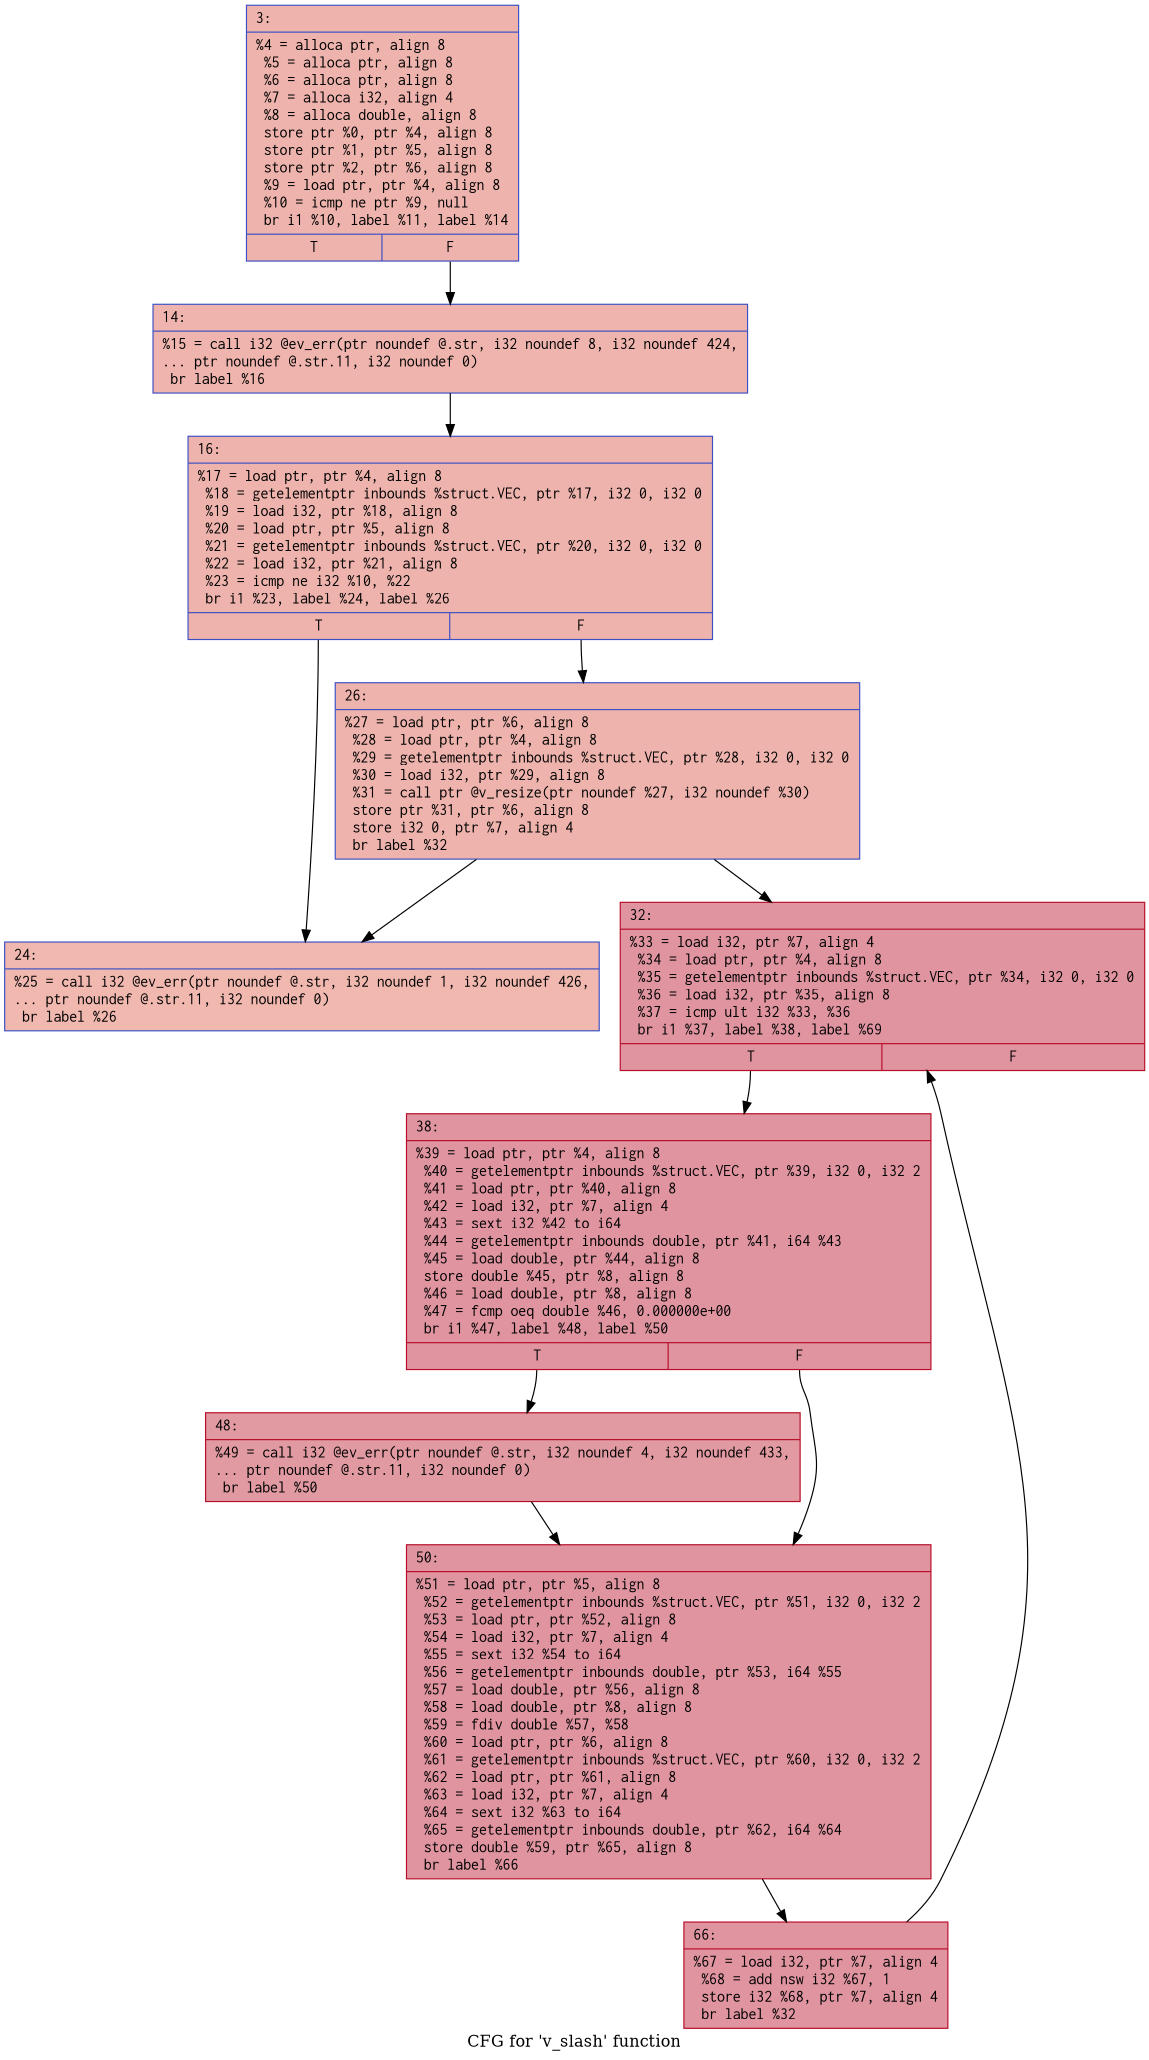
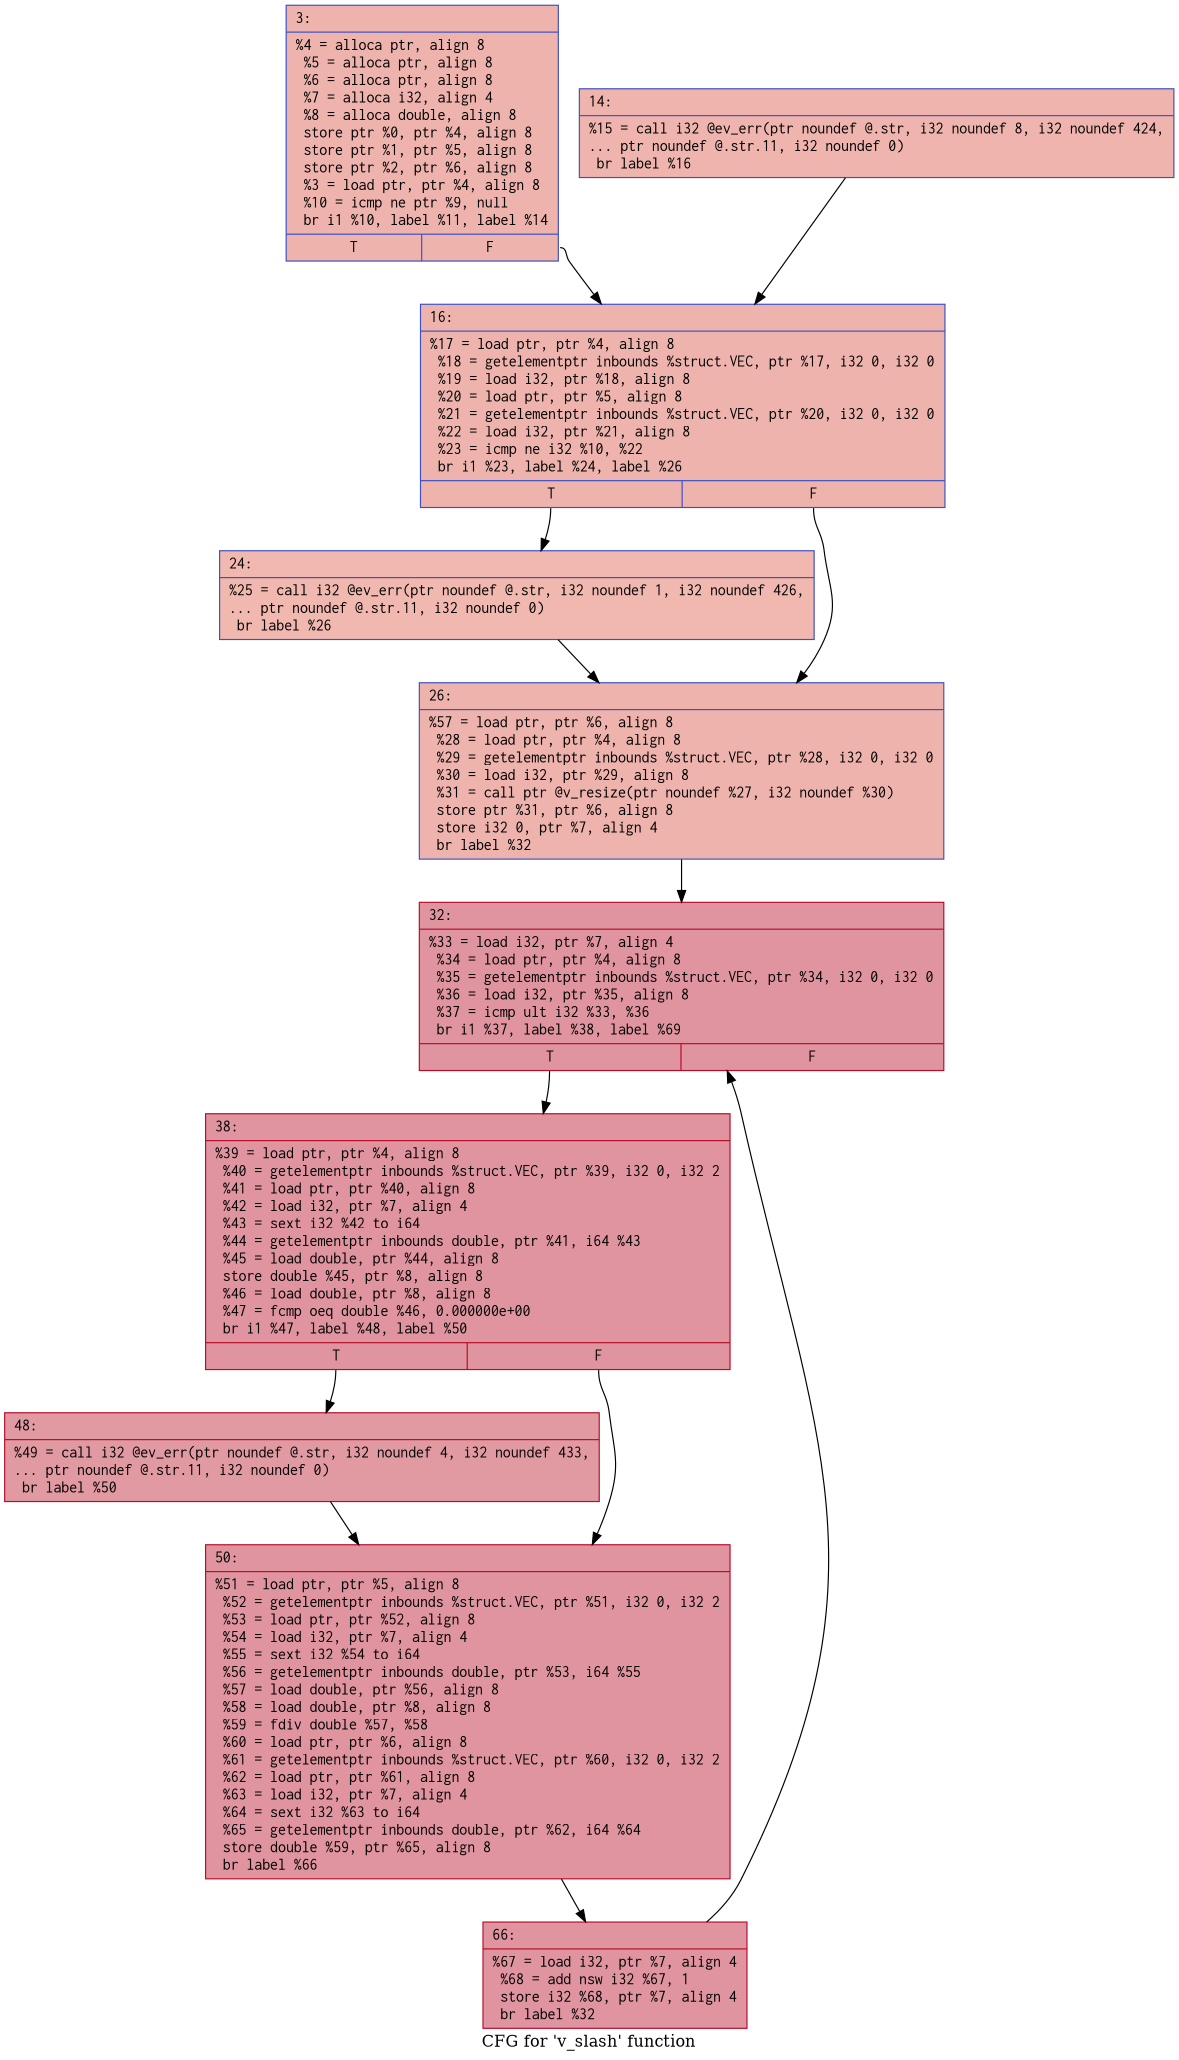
(378, 185) -> (418, 185)
(450, 277) -> (576, 271)
(467, 722) -> (551, 722)
(424, 897) -> (574, 657)
